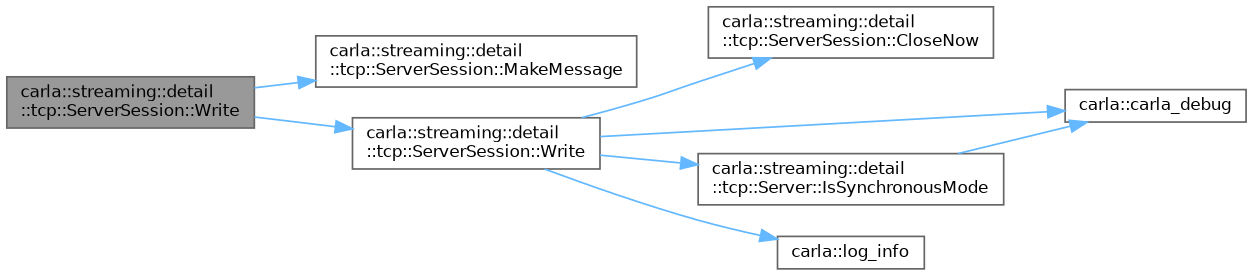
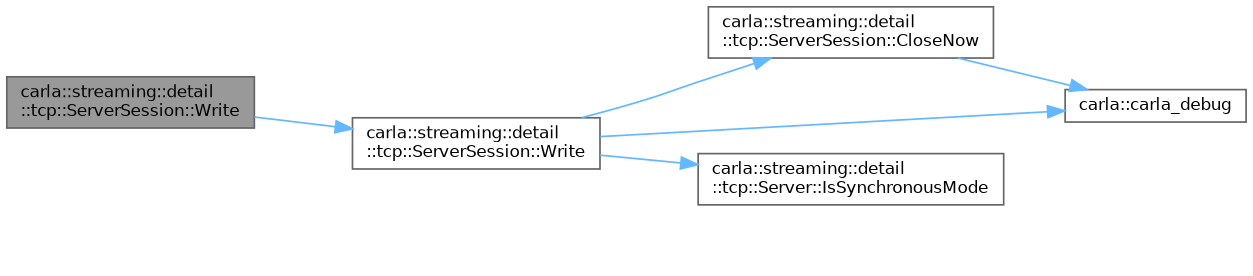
(476, 61) -> none
(1014, 140) -> (1014, 72)
(851, 253) -> none
